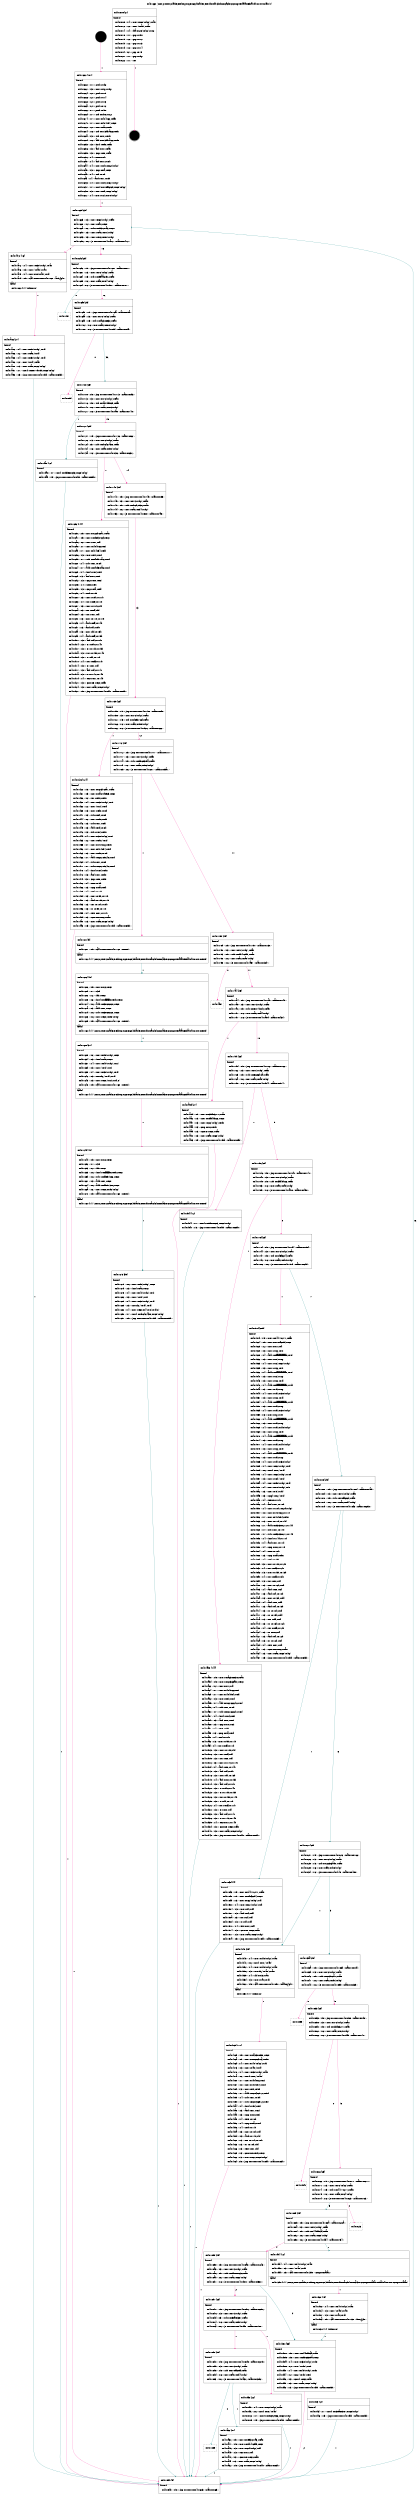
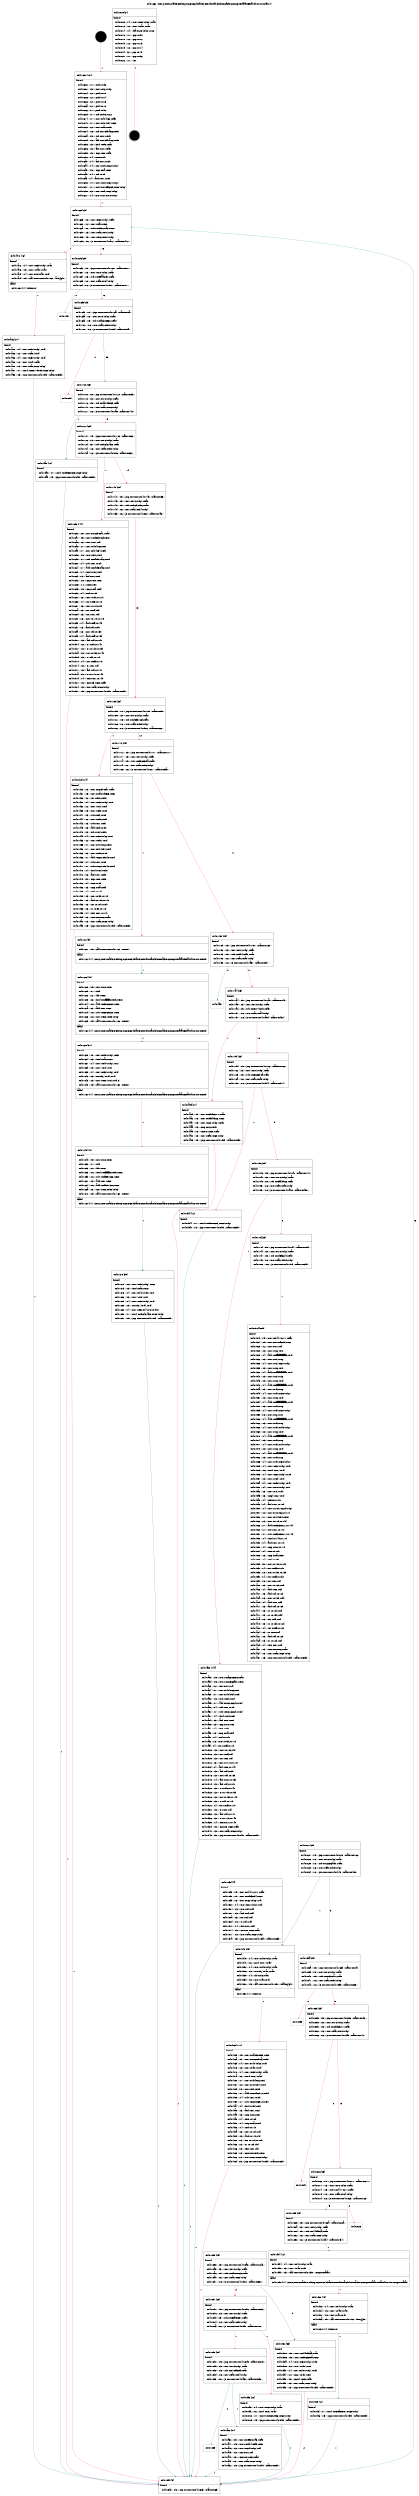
(107, 419) -> (107, 419)
(221, 982) -> (221, 982)
(344, 1493) -> none
(276, 2246) -> none
(324, 2336) -> (339, 2365)
